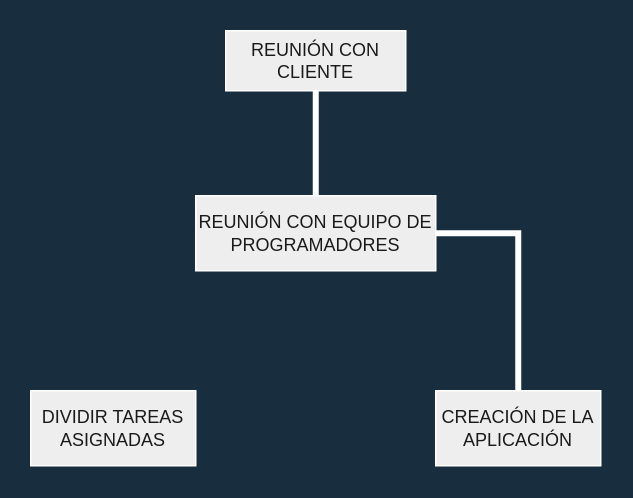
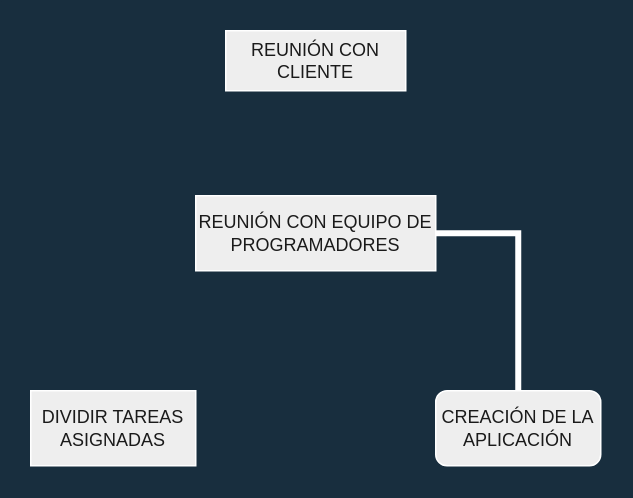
(316, 144) -> none
(518, 428) -> (518, 428)
